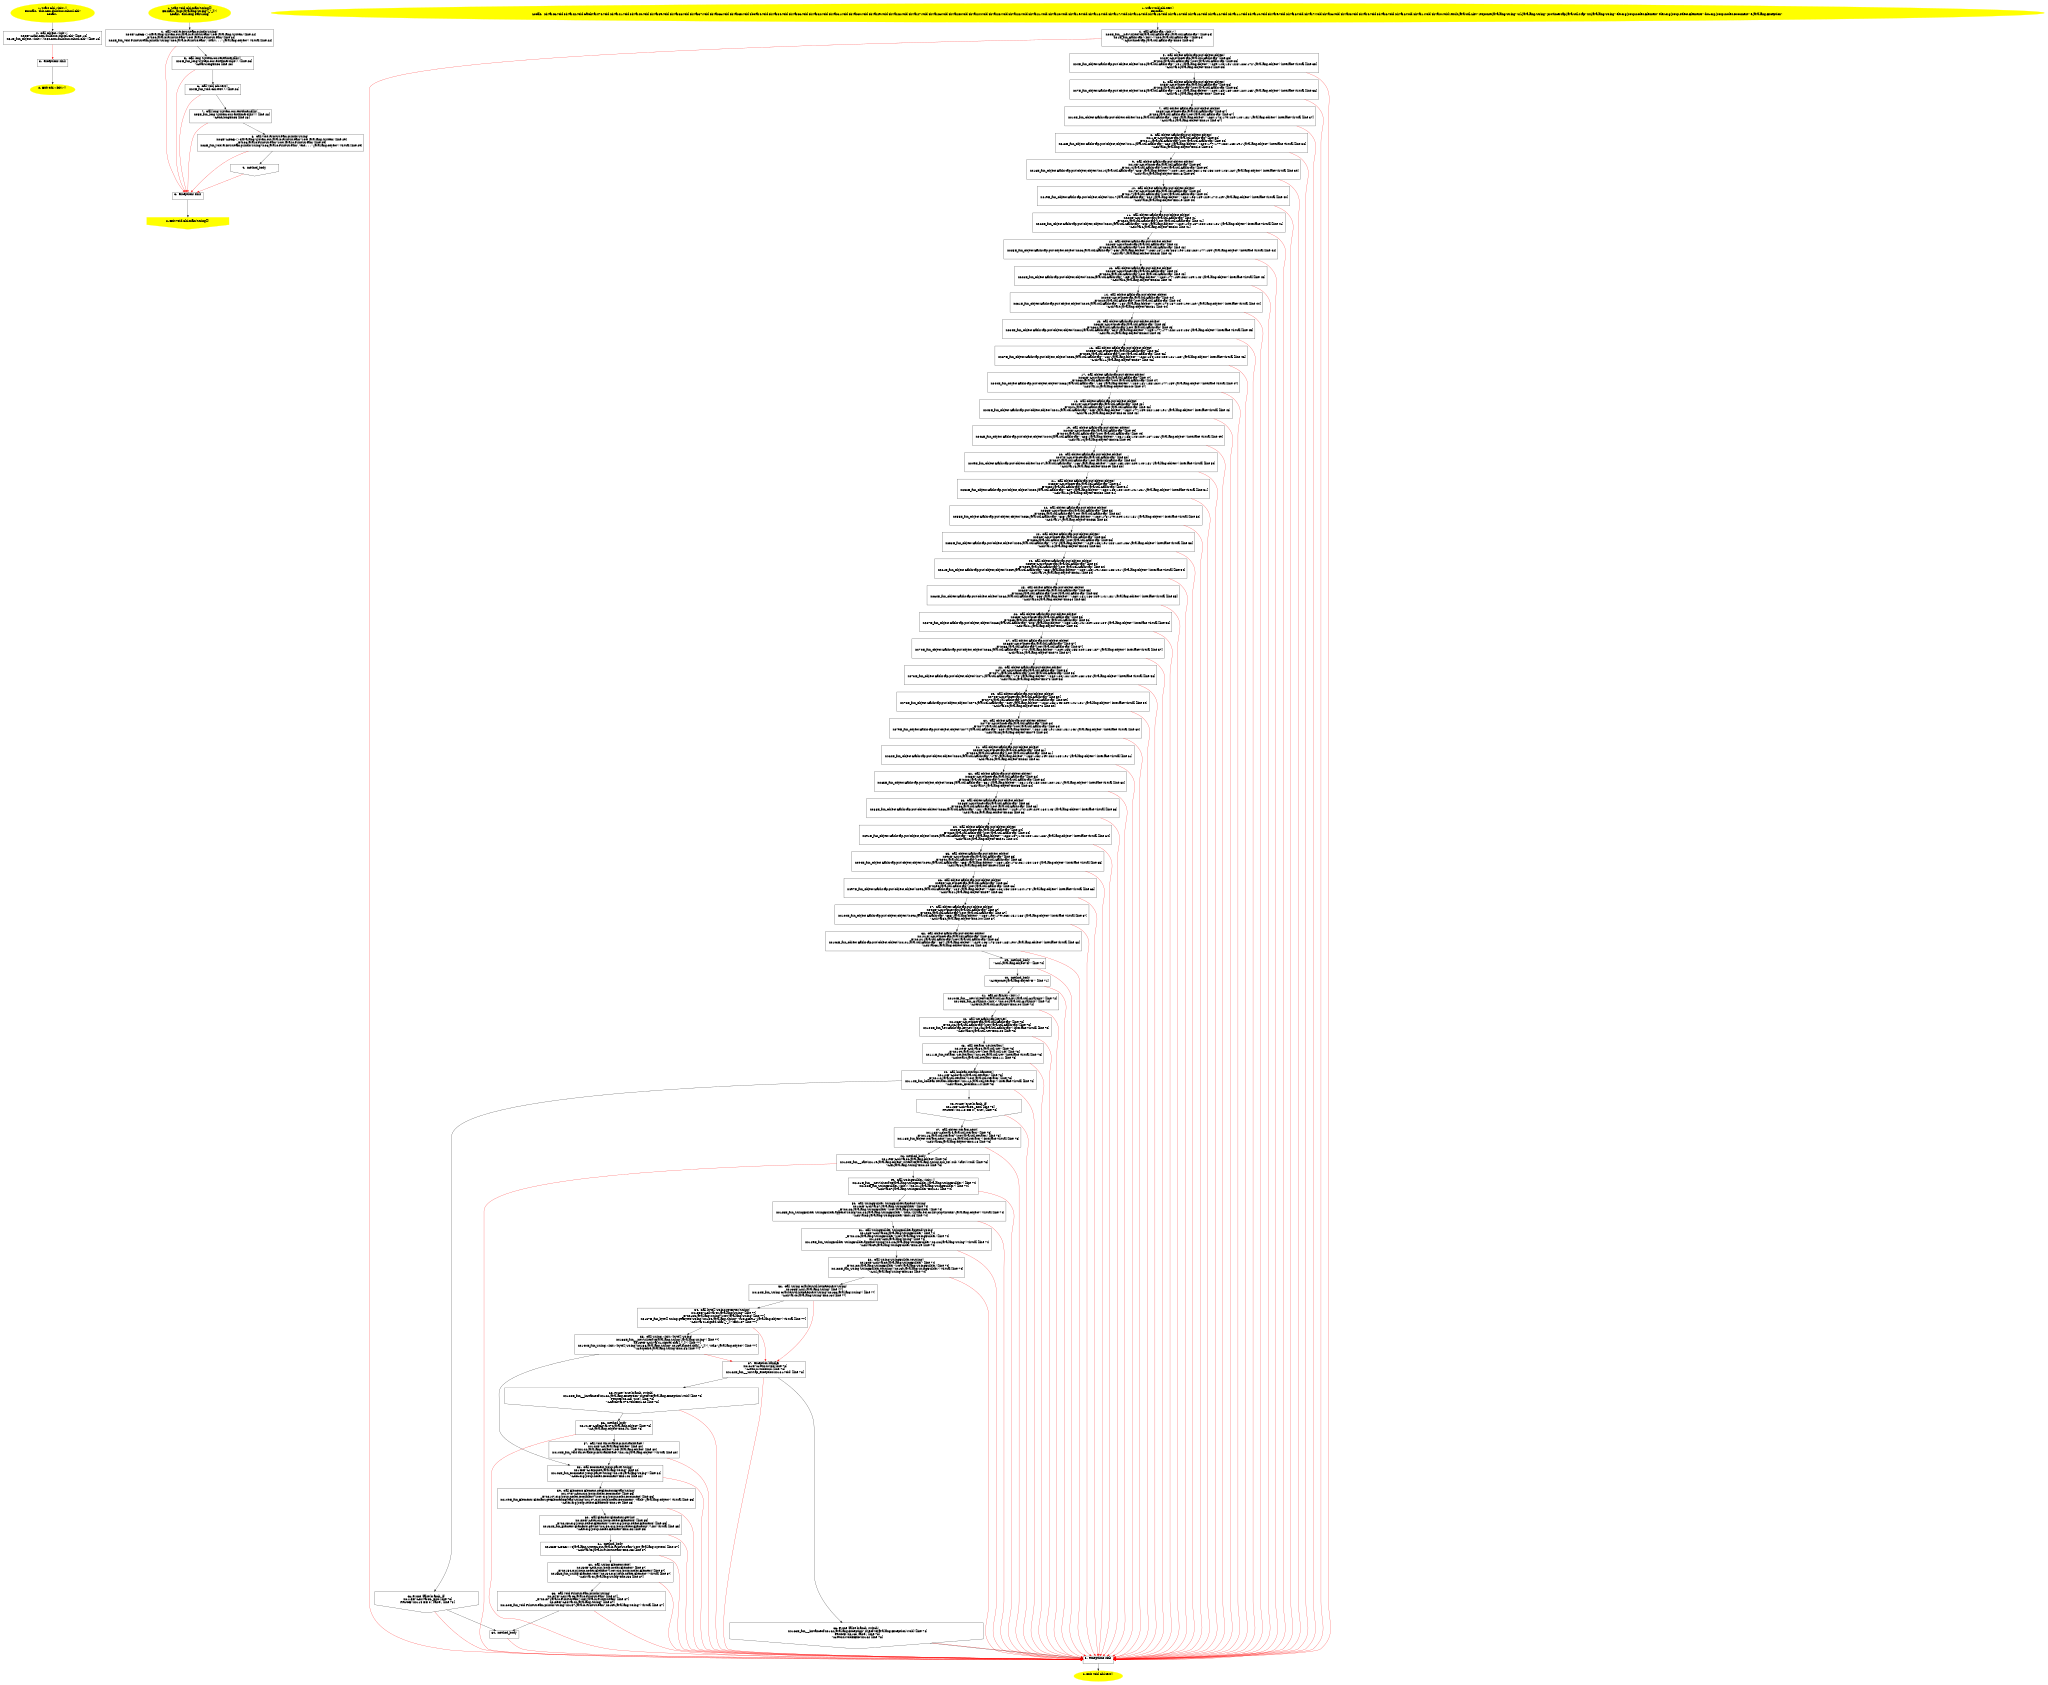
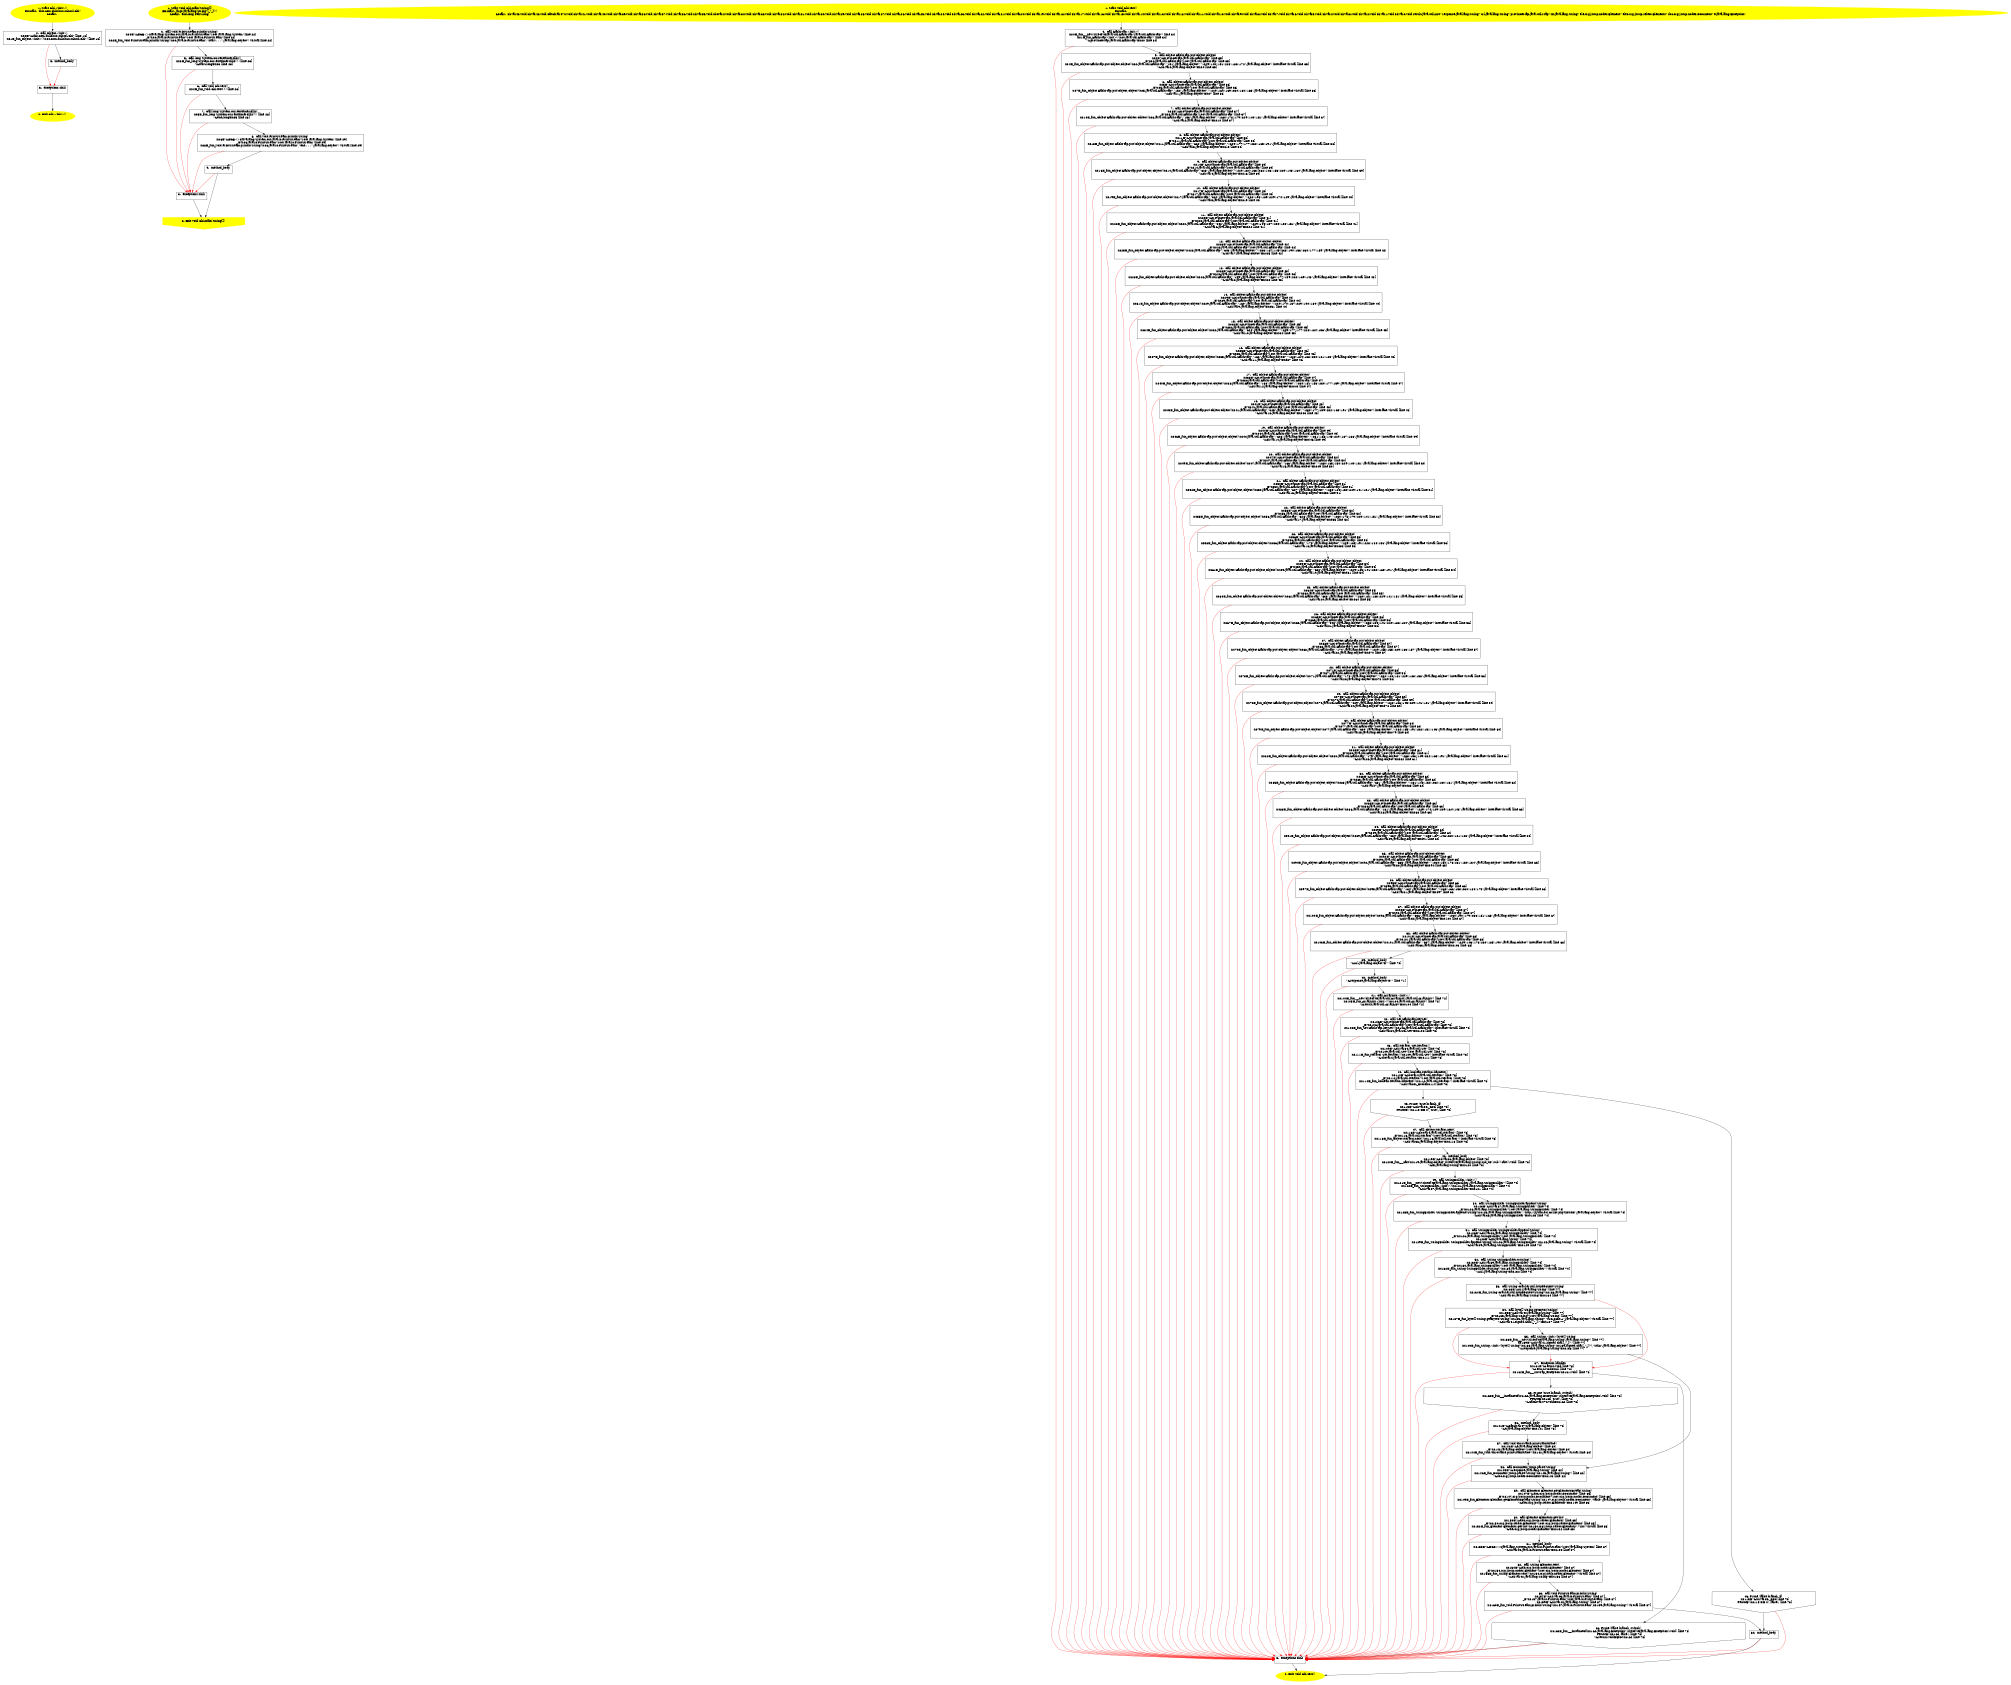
none -> (62, 63)
(255, 169) -> (219, 169)
none -> (212, 194)
none -> (1546, 1668)
